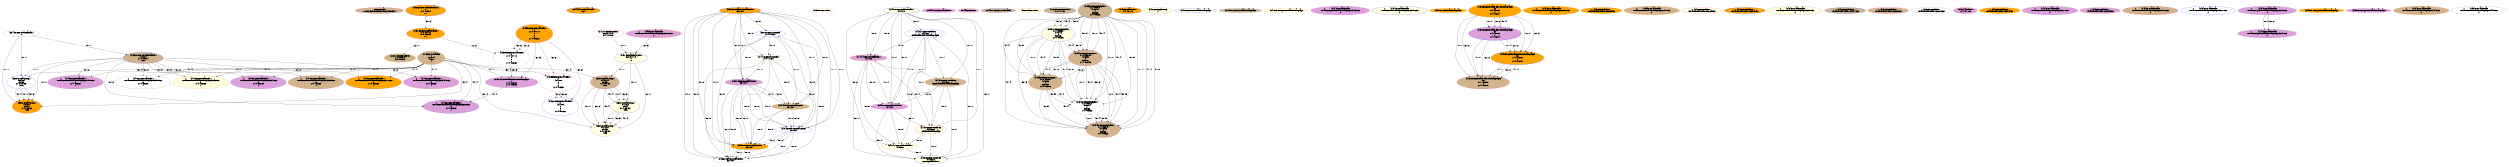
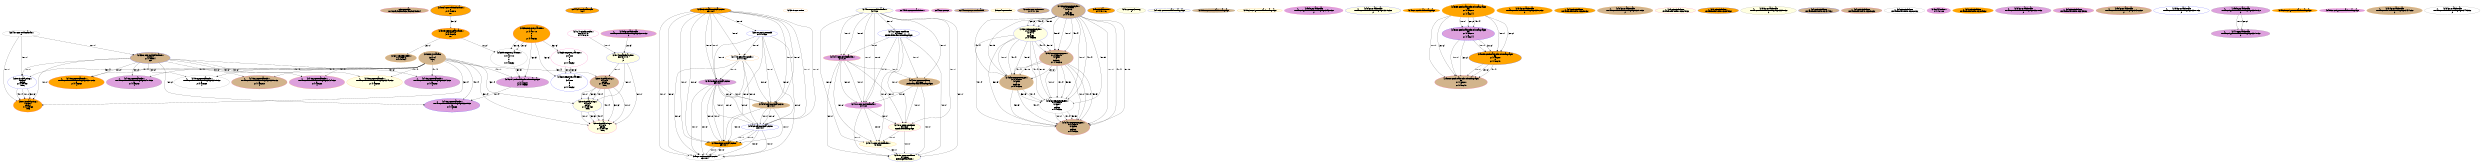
(494, 69) -> (499, 93)
(817, 110) -> (794, 116)
